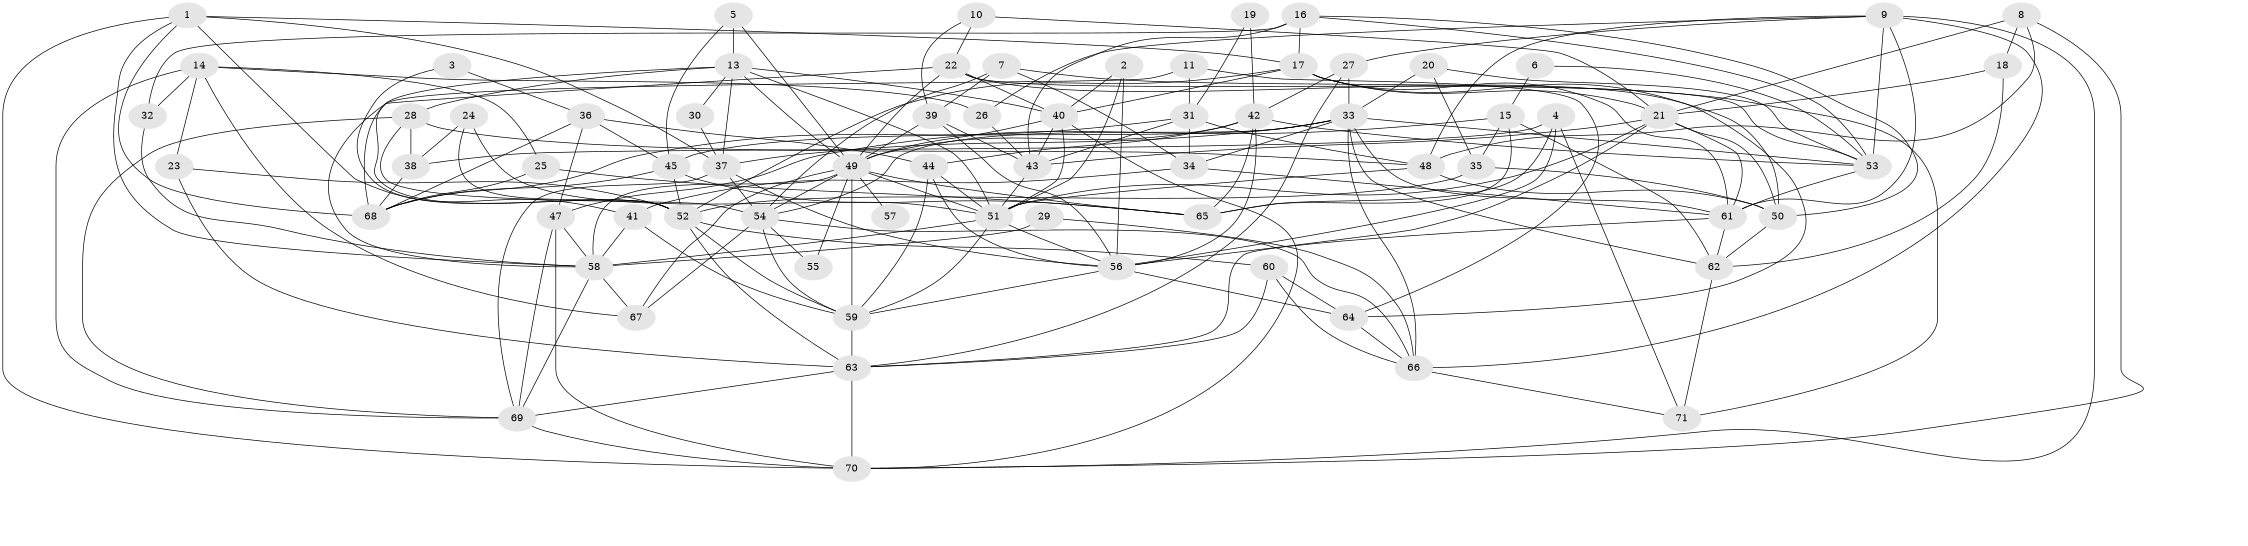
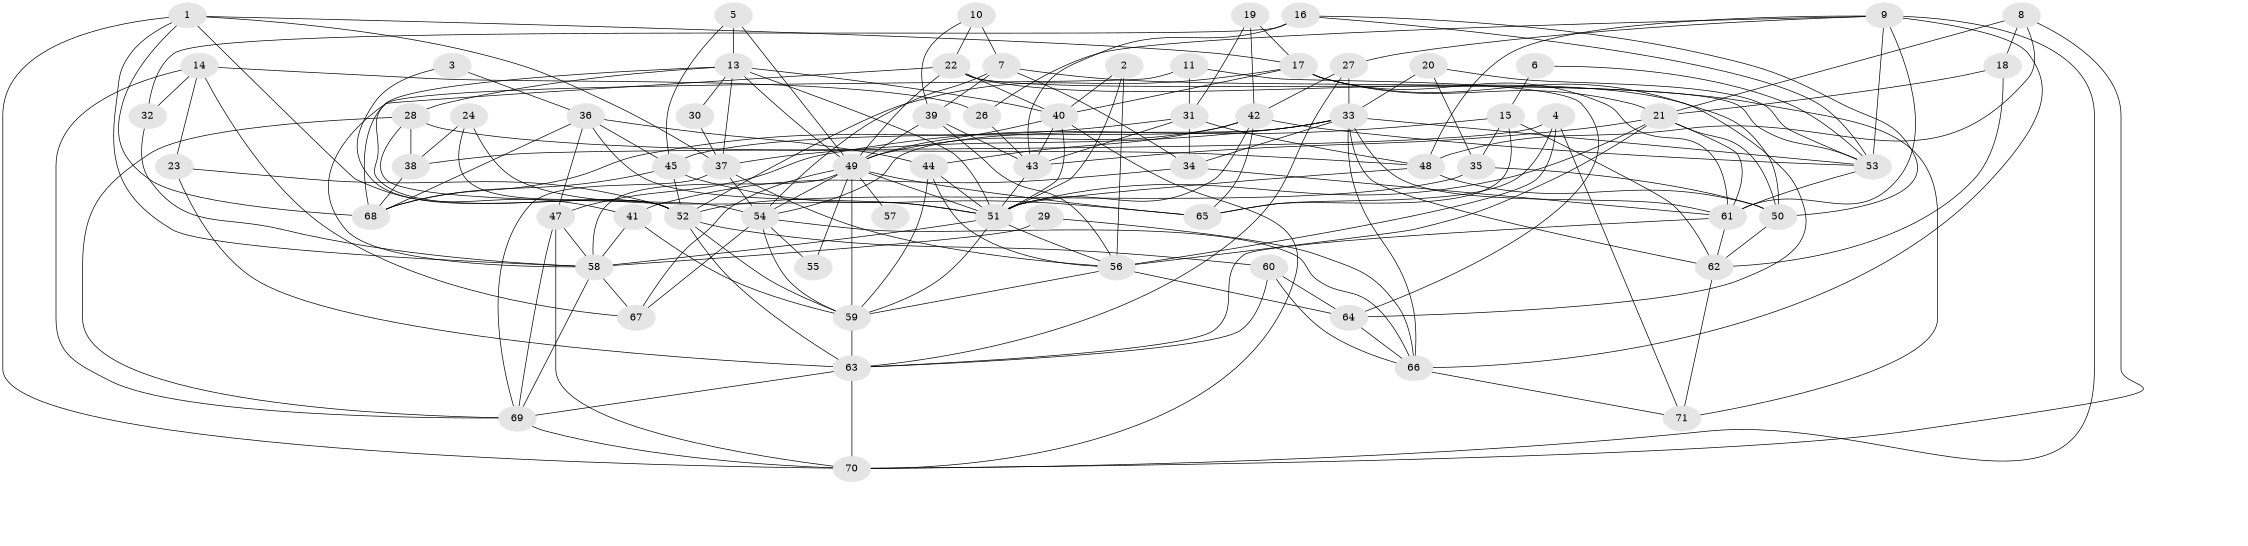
(1363, 37) -> (991, 45)
(1300, 41) -> (1275, 41)
(541, 167) -> none
none -> (763, 198)
(1230, 227) -> (1184, 194)
